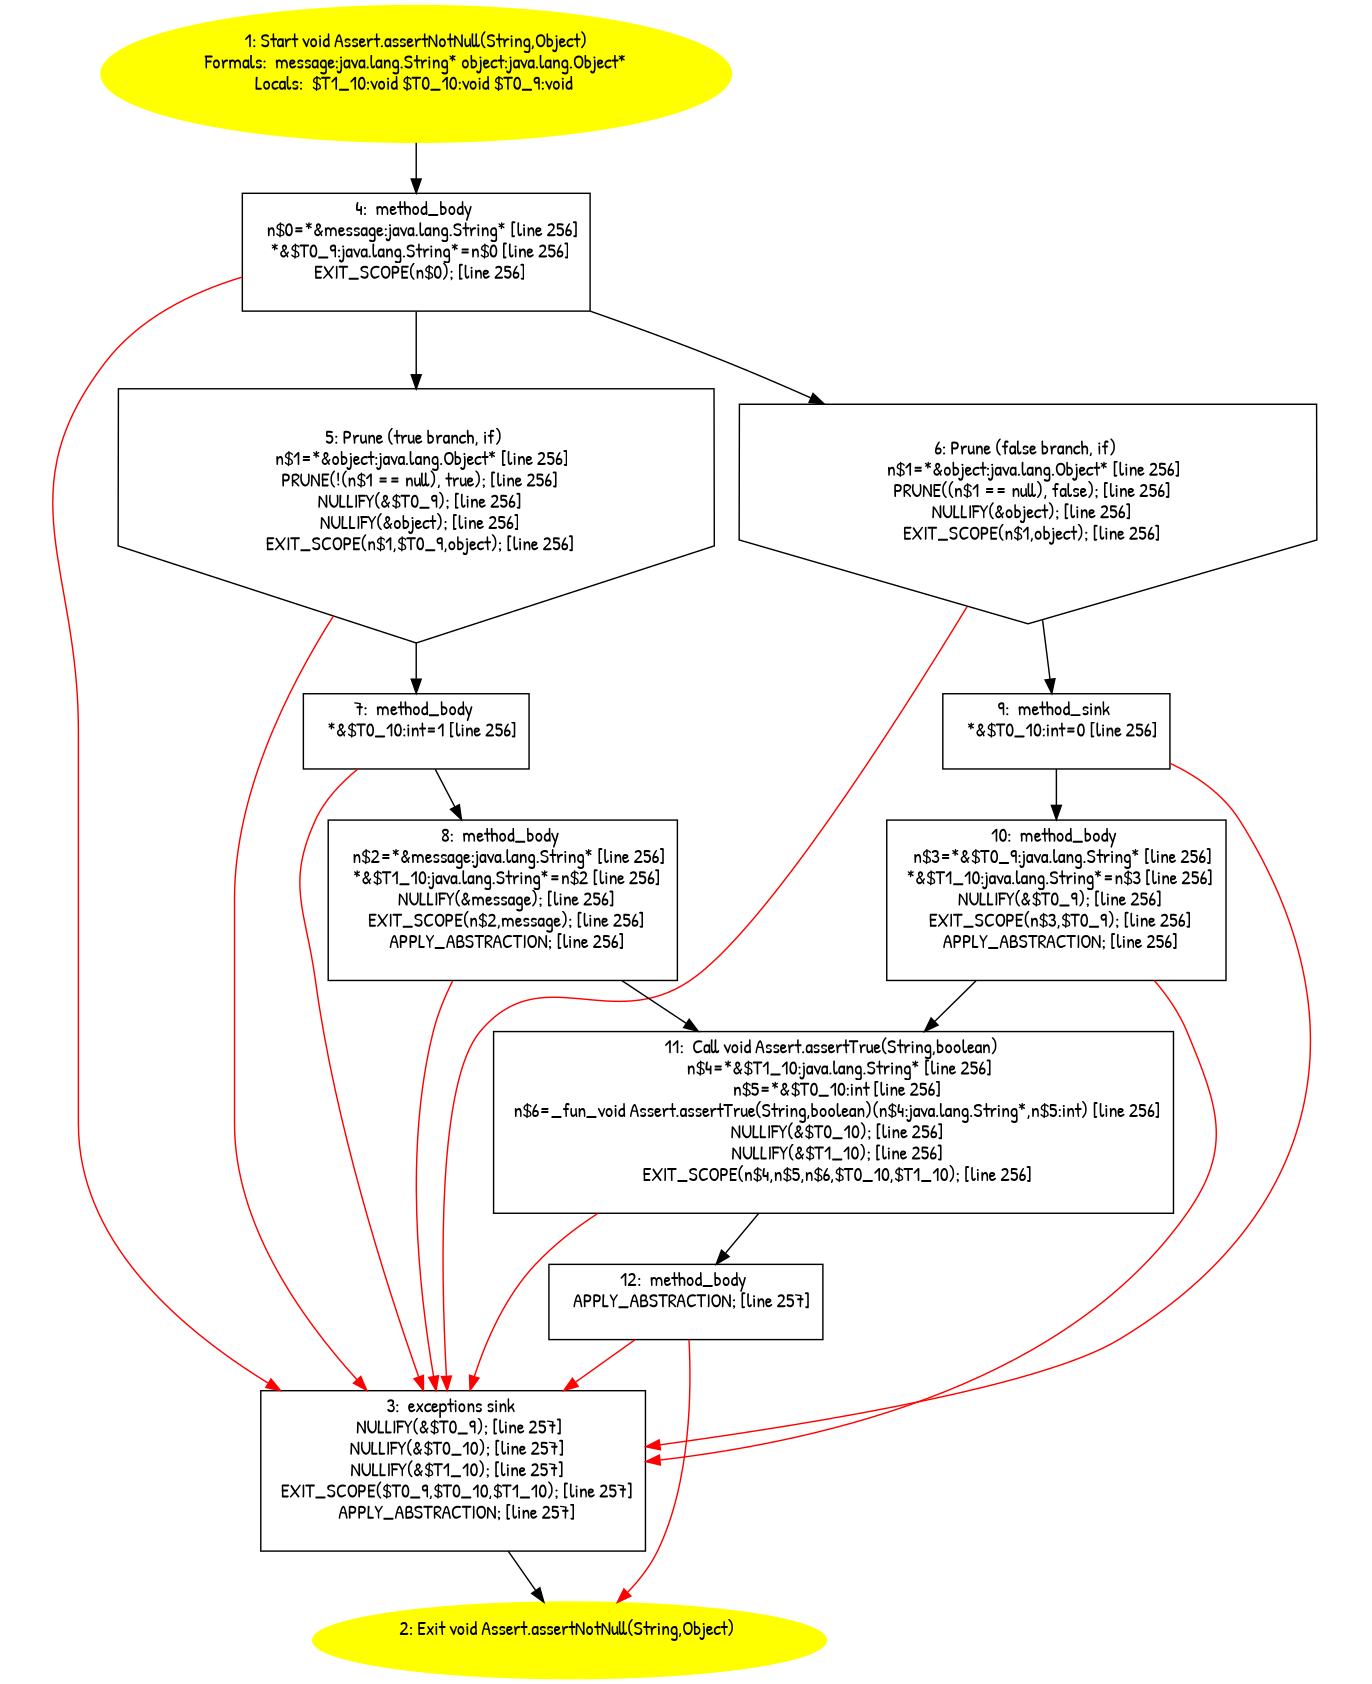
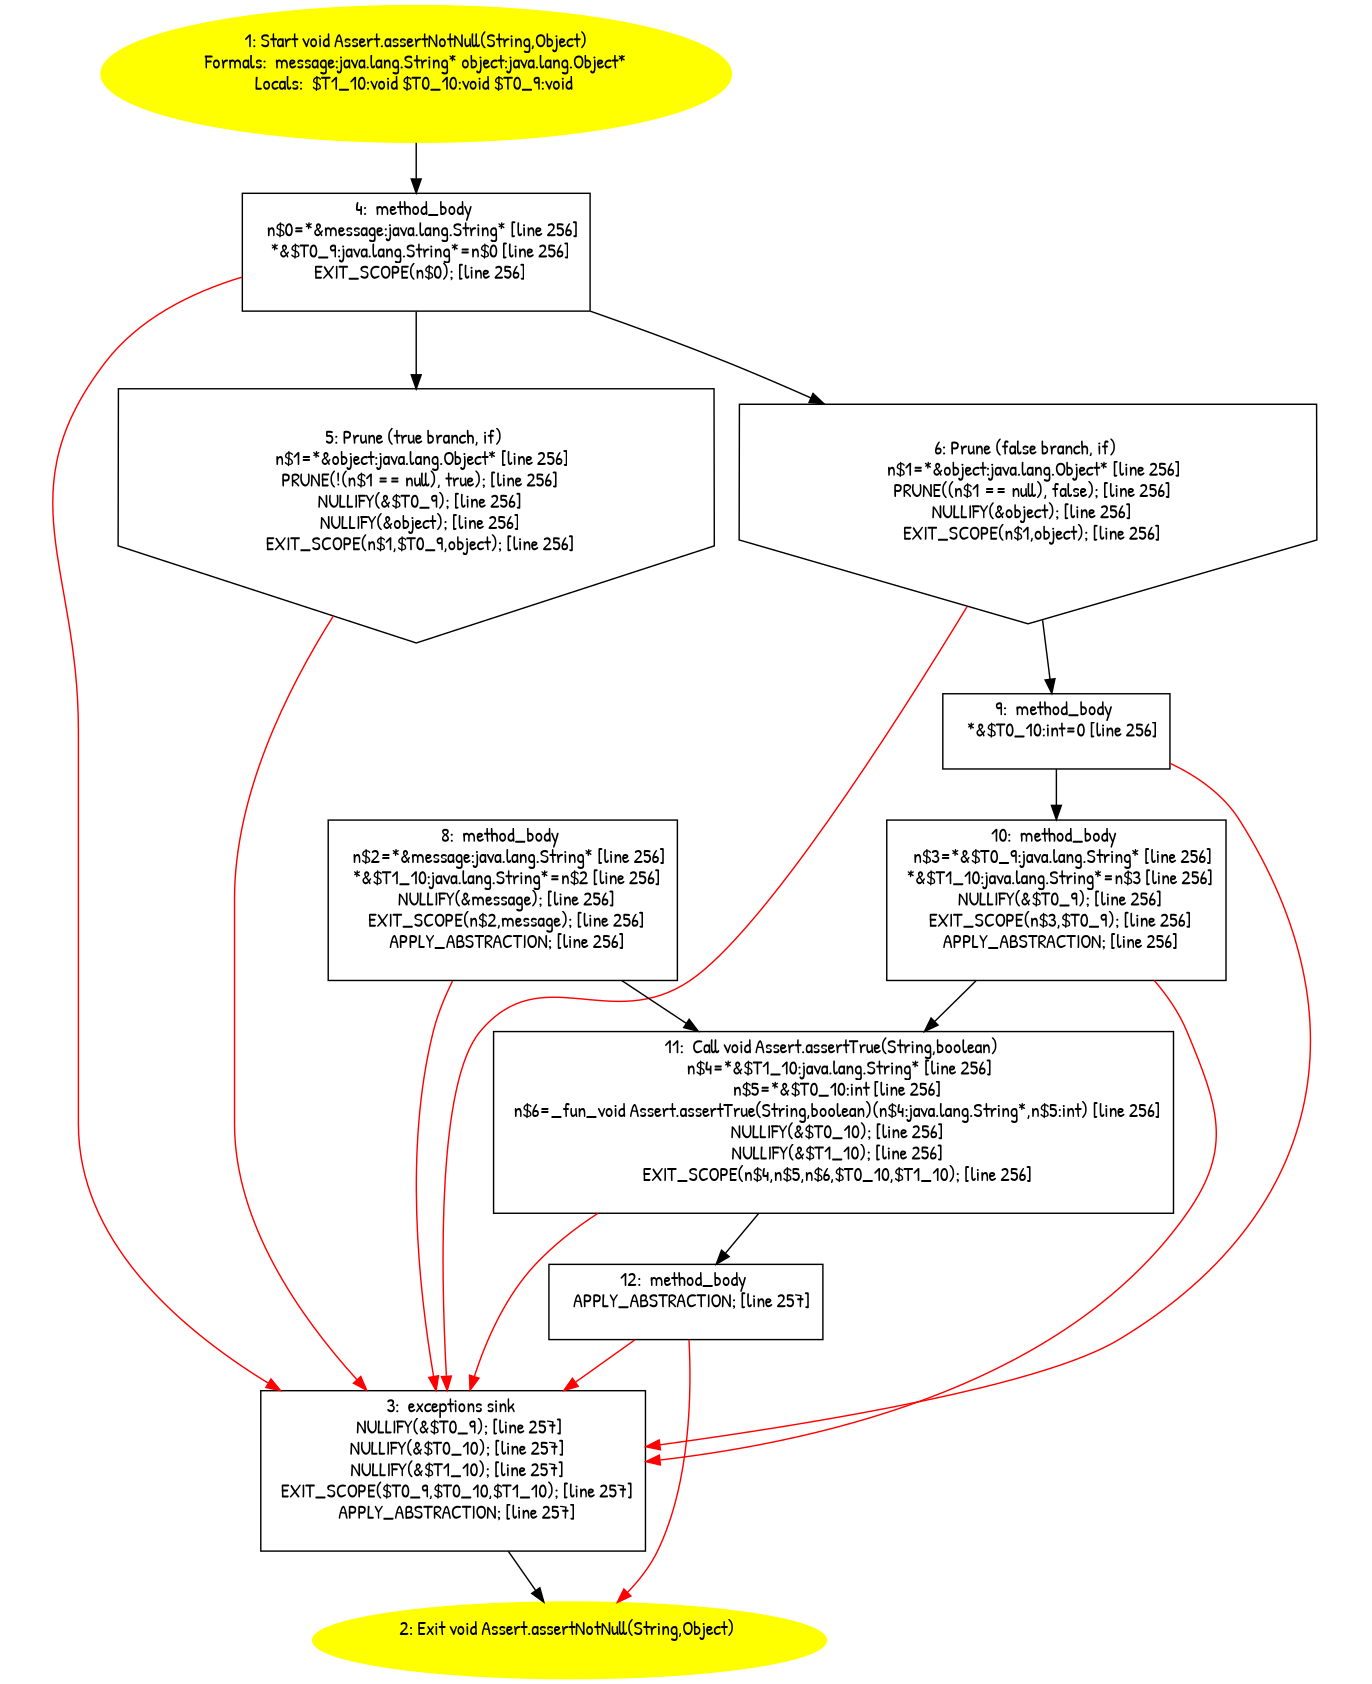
(416, 731) -> none
(1056, 731) -> (1056, 731)
